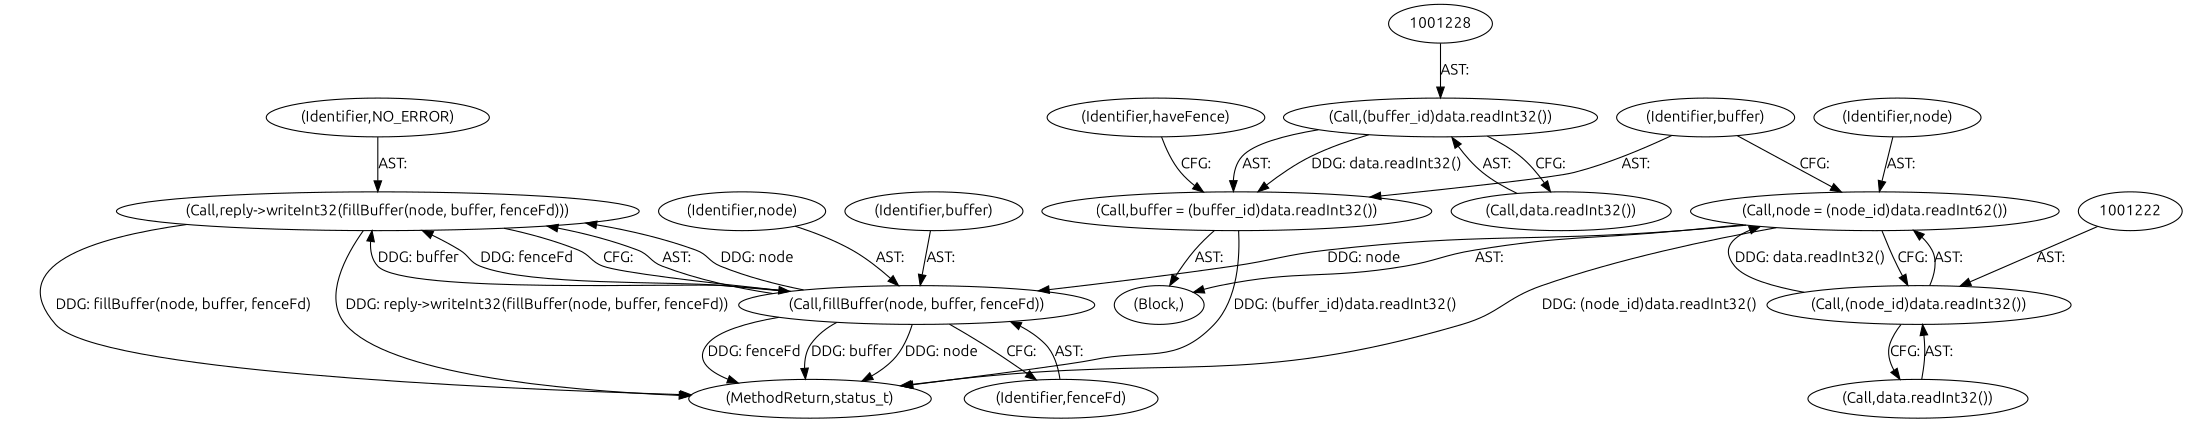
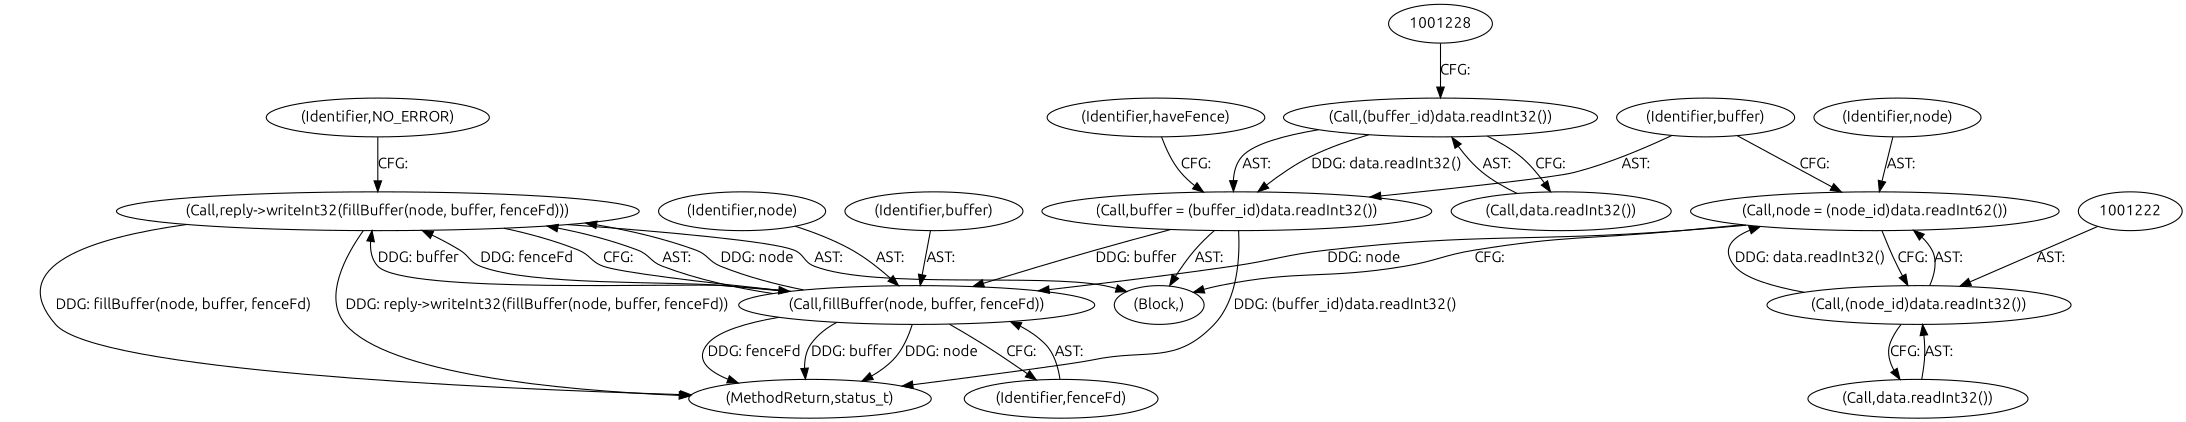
(1457, 71) -> (1457, 71)
(395, 164) -> (395, 164)
none -> (1077, 255)
(1492, 258) -> (1492, 258)
none -> (838, 272)
(1353, 351) -> none
